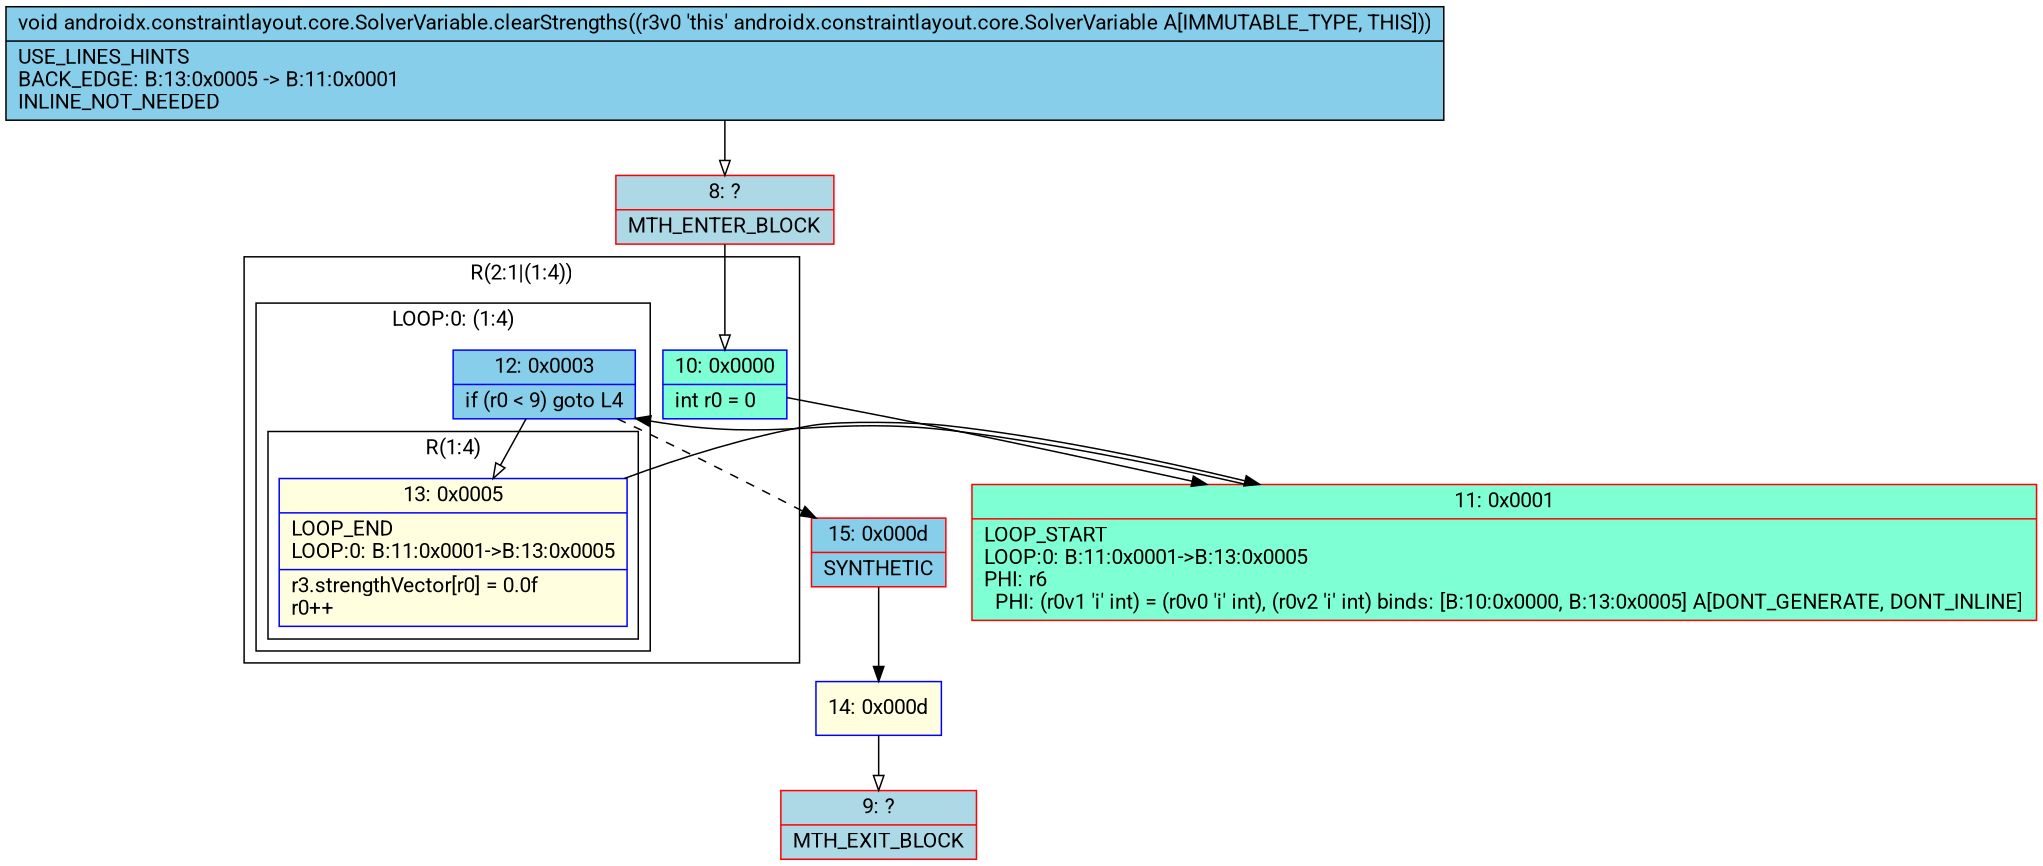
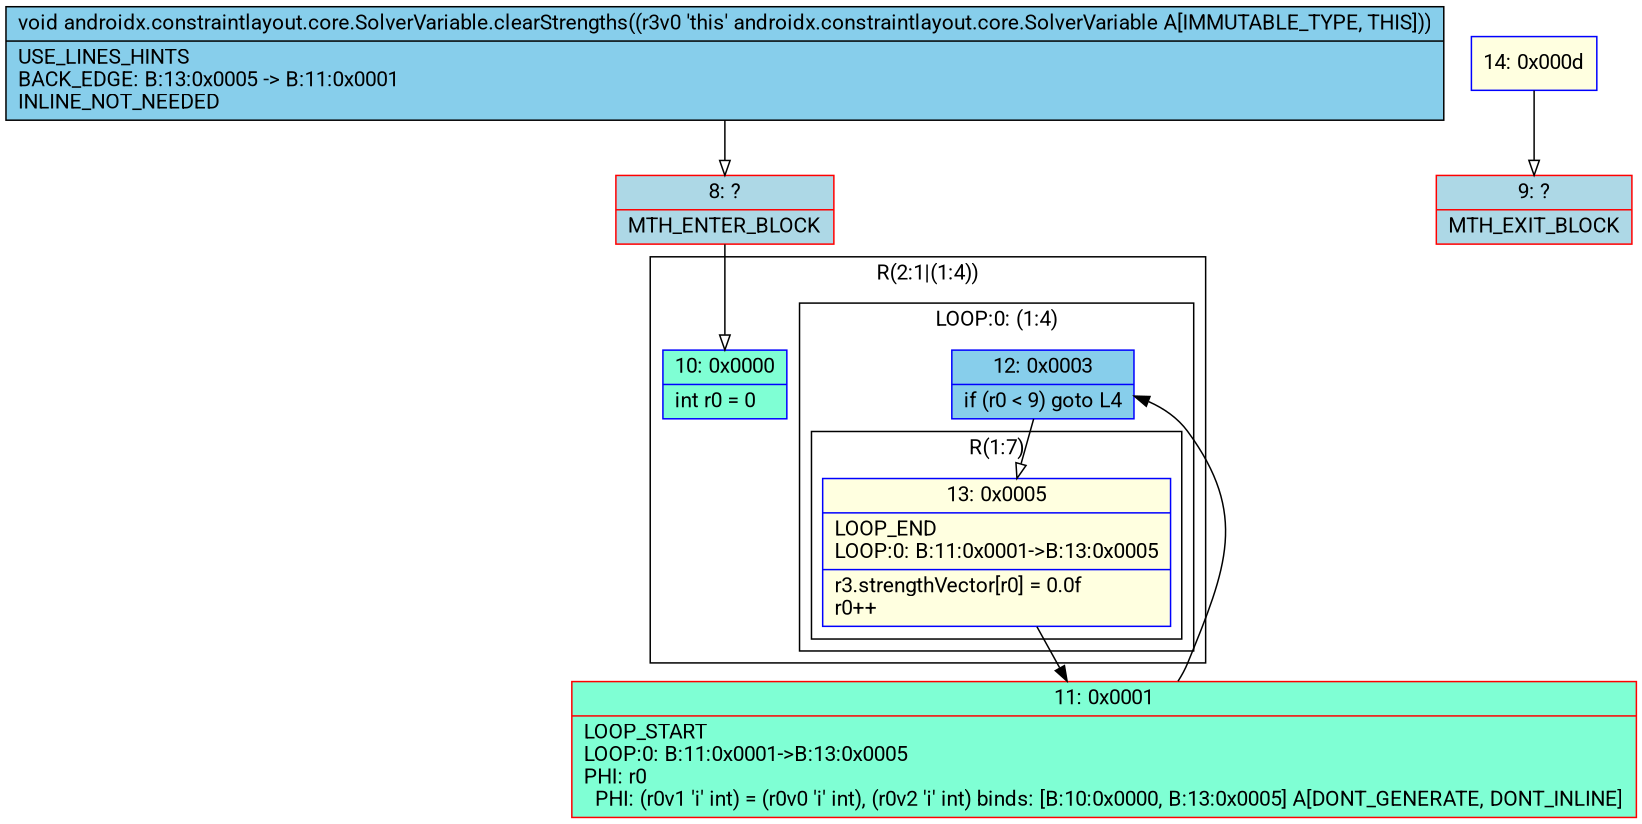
(990, 438) -> none
(453, 449) -> (997, 449)
(879, 552) -> none
(1018, 580) -> (618, 777)
